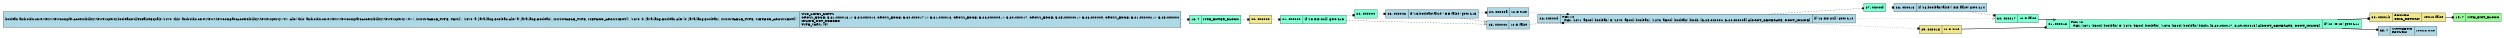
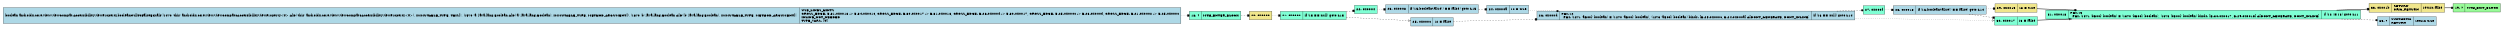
(1473, 20) -> none
(1856, 26) -> (1989, 9)
(2359, 29) -> (2358, 20)
